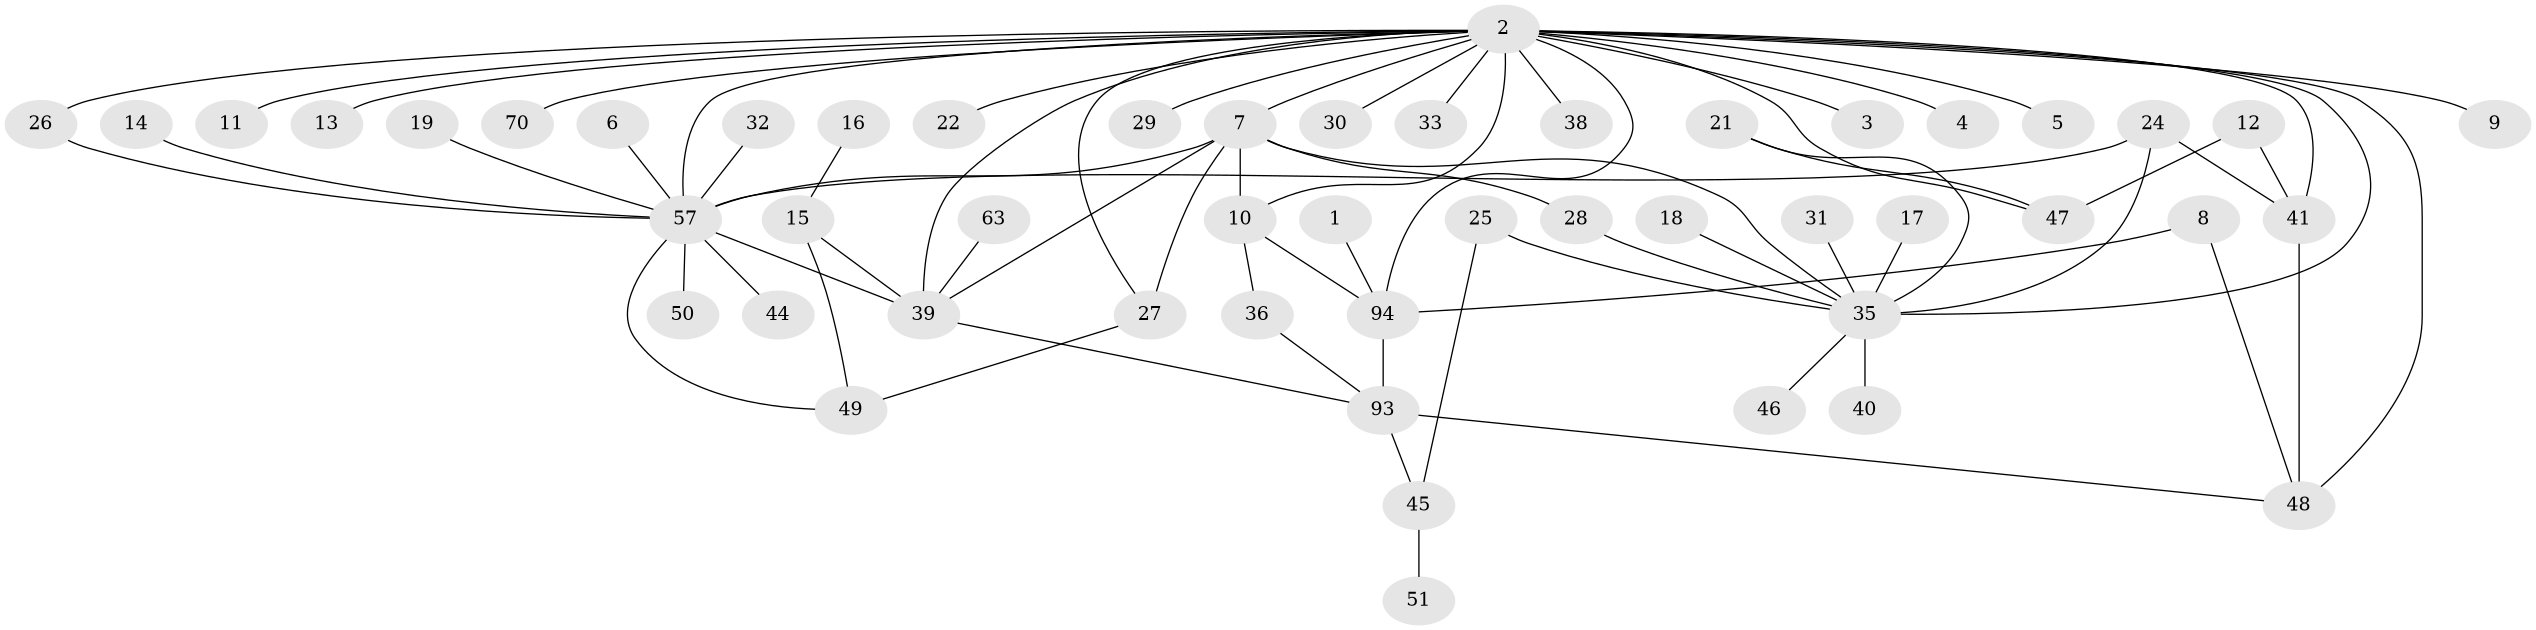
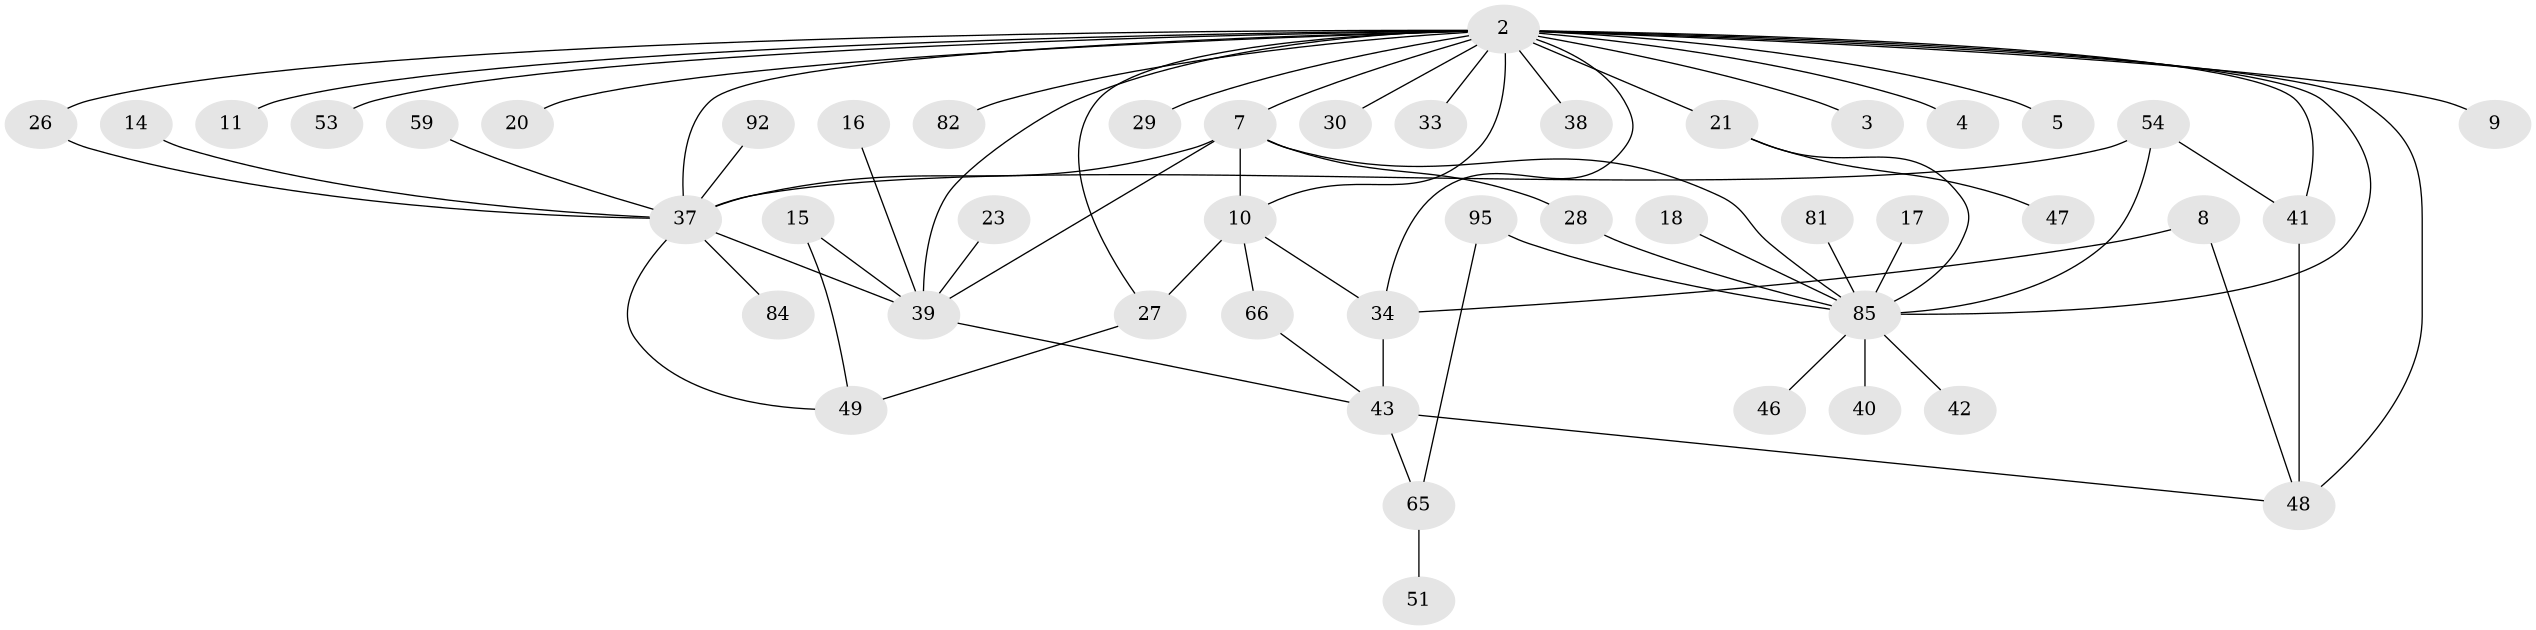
(1787, 114) -> (1621, 80)
(327, 124) -> (327, 124)
(422, 124) -> (422, 124)
(518, 124) -> (518, 124)
(613, 124) -> none
(758, 124) -> (758, 124)
(949, 124) -> (949, 124)
(2154, 124) -> (2154, 124)
(2249, 124) -> none
(826, 172) -> (889, 220)
(1183, 216) -> (1195, 267)
(686, 220) -> (686, 220)
(994, 220) -> (994, 220)
(1336, 220) -> none
(1481, 220) -> (1481, 220)
(1817, 220) -> (1817, 220)
(683, 315) -> none
(778, 315) -> (778, 315)
(1257, 315) -> (1257, 315)
(1383, 315) -> (1383, 315)
(1865, 315) -> (1865, 315)
(1383, 410) -> (1383, 410)
none -> (1960, 410)
(1419, 506) -> (1419, 506)
